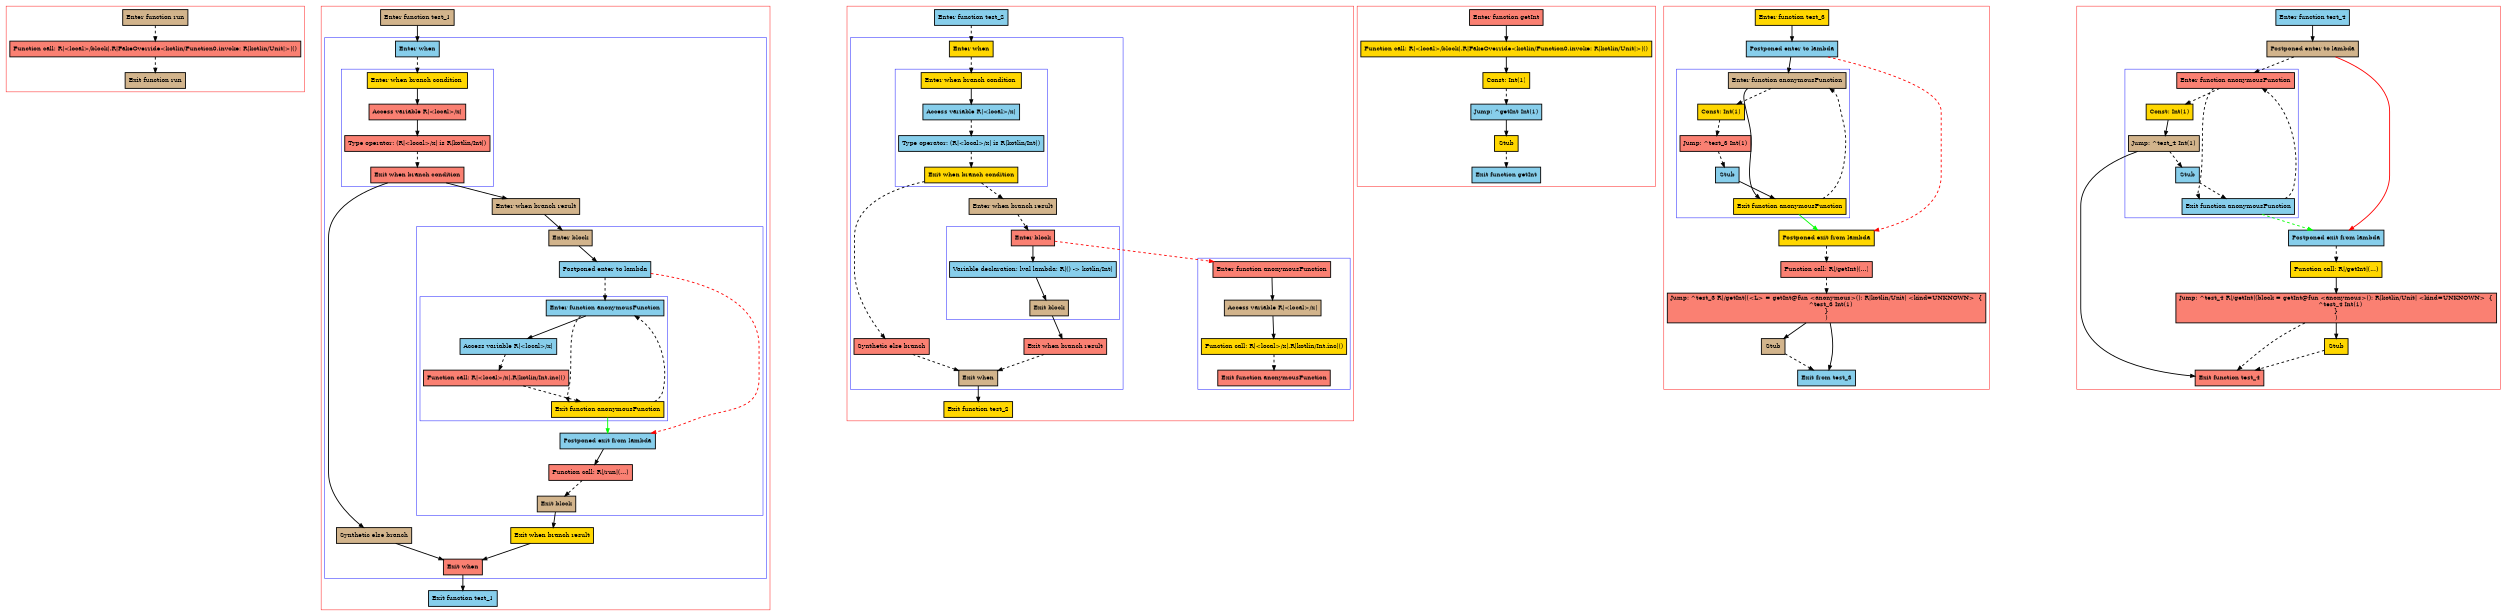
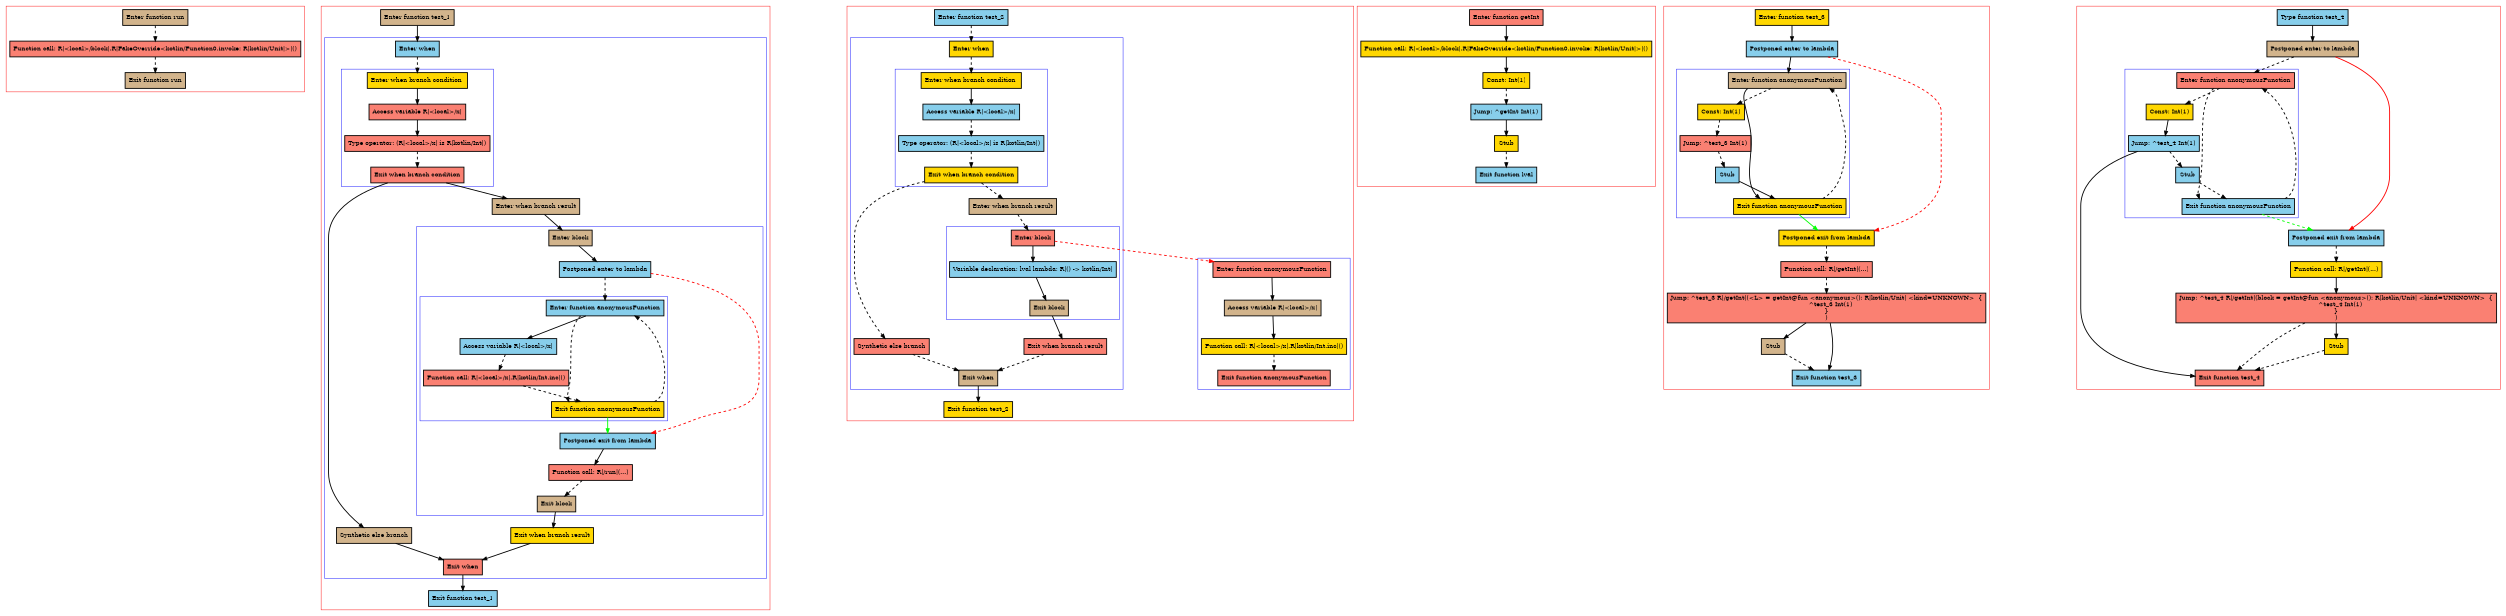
(2313, 18) -> (2313, 18)
(2164, 144) -> (2164, 144)
(1506, 175) -> (1506, 175)
(1827, 378) -> (1827, 378)
